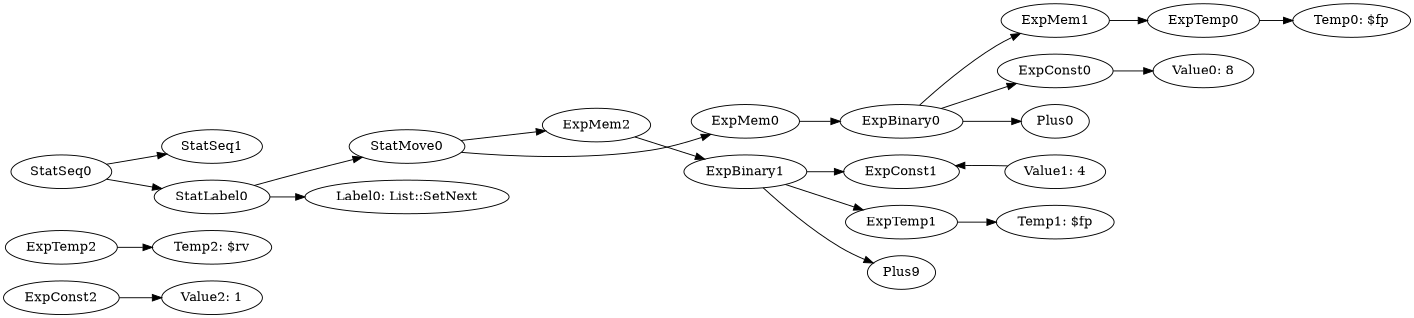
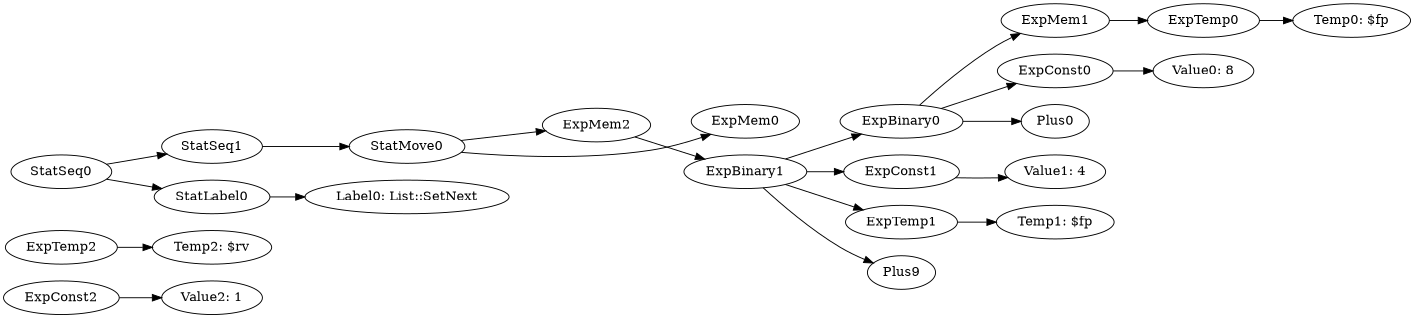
(815, 121) -> (819, 148)
(986, 165) -> (977, 178)
(303, 172) -> (301, 147)
